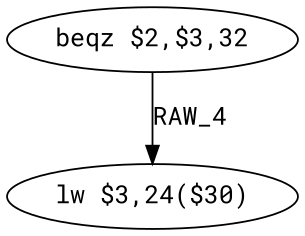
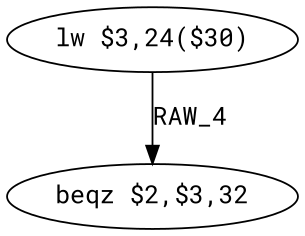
(153, 109) -> (153, 109)
